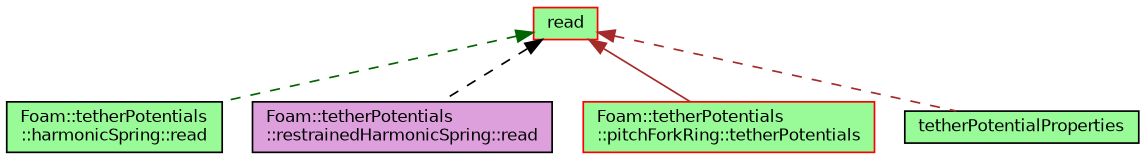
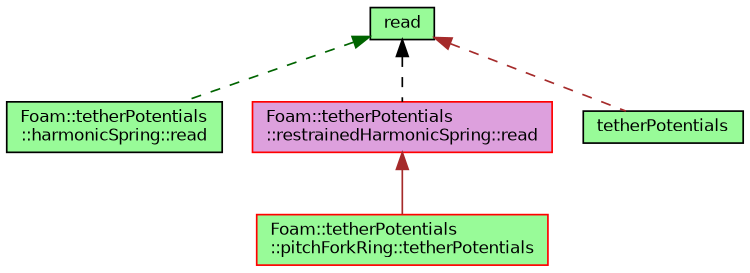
(566, 24) -> (402, 24)
(647, 75) -> (402, 192)
(402, 127) -> (402, 127)
(1022, 127) -> (663, 127)
